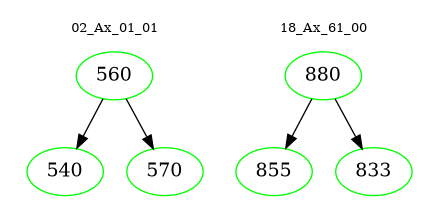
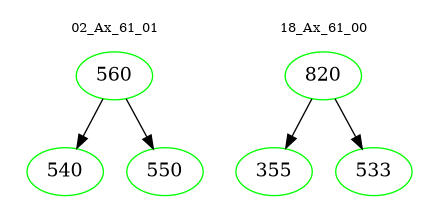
(115, 29) -> (115, 29)
(323, 76) -> (323, 76)
(165, 172) -> (165, 172)
(274, 172) -> (274, 172)
(374, 172) -> (374, 172)
